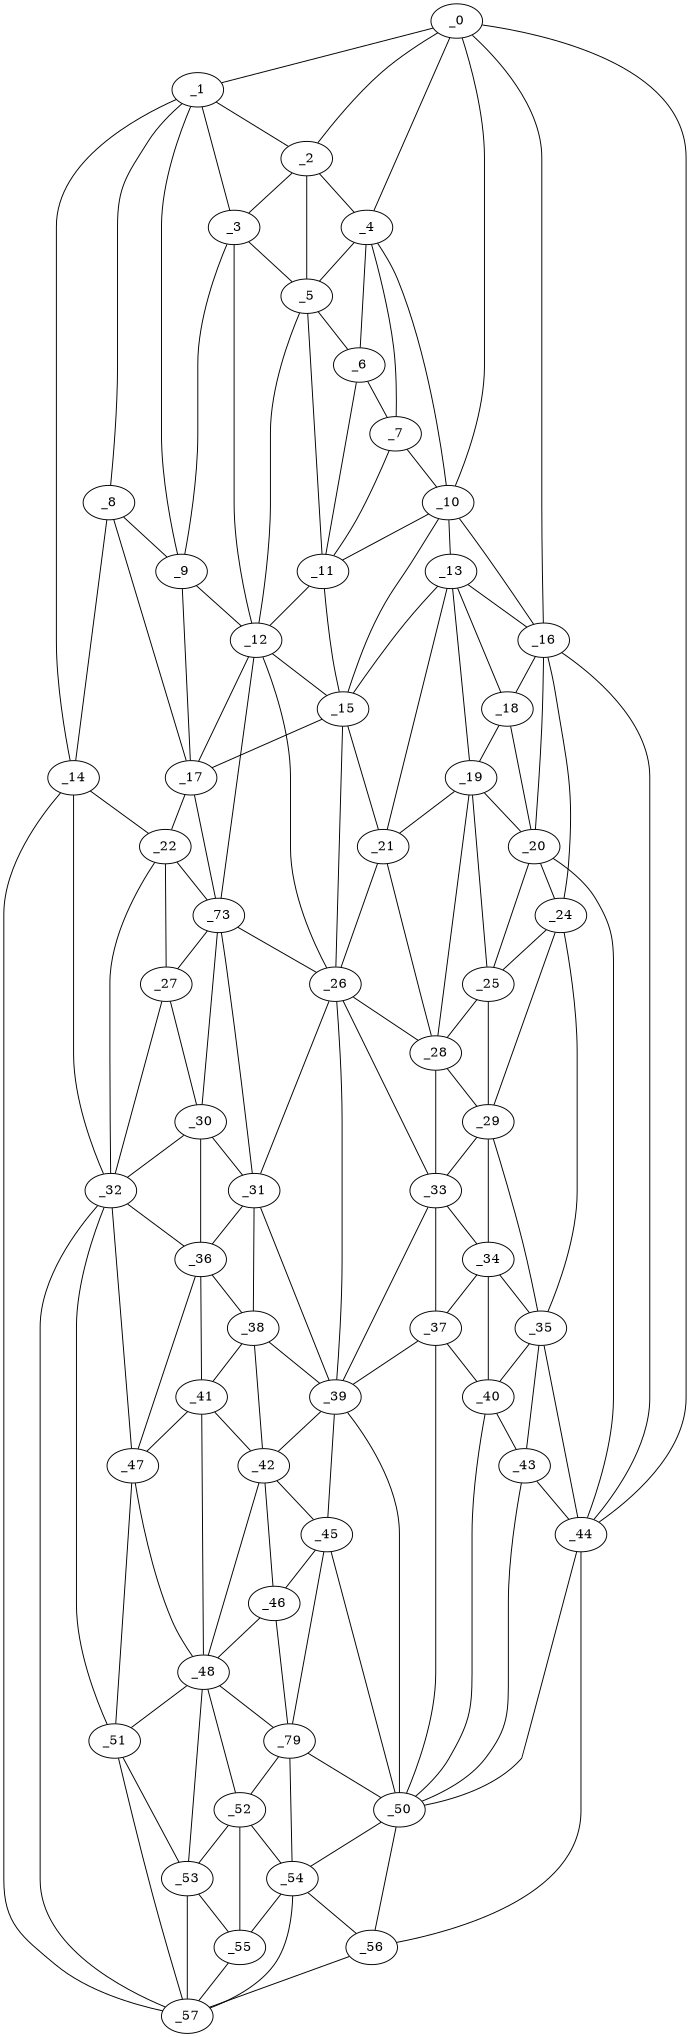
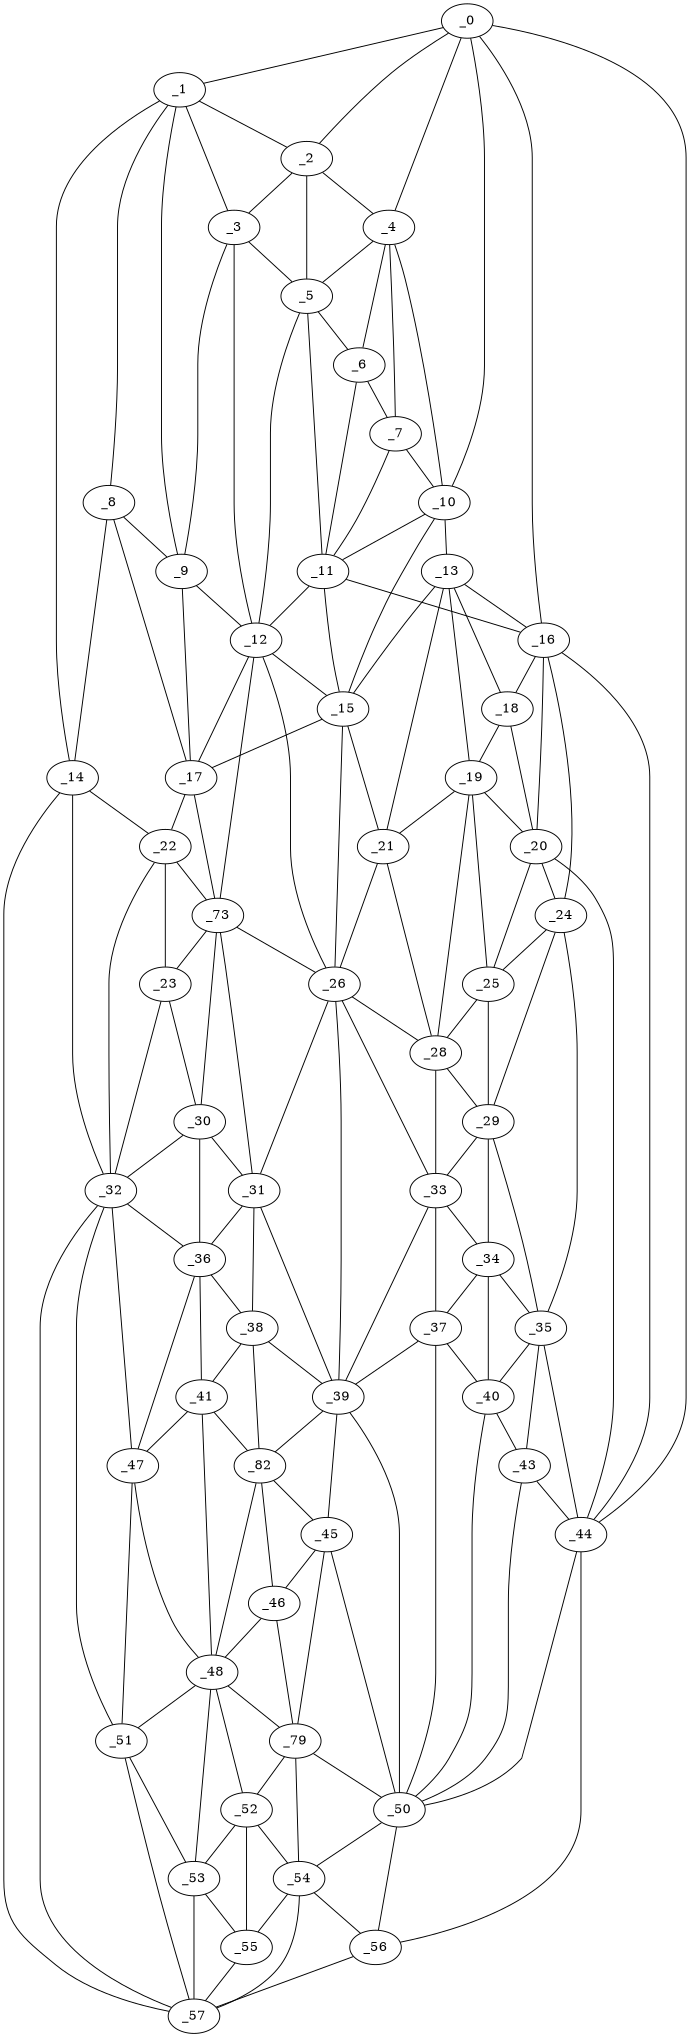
(497, 571) -> (433, 606)
(166, 984) -> (165, 984)
(264, 1466) -> (260, 1466)
